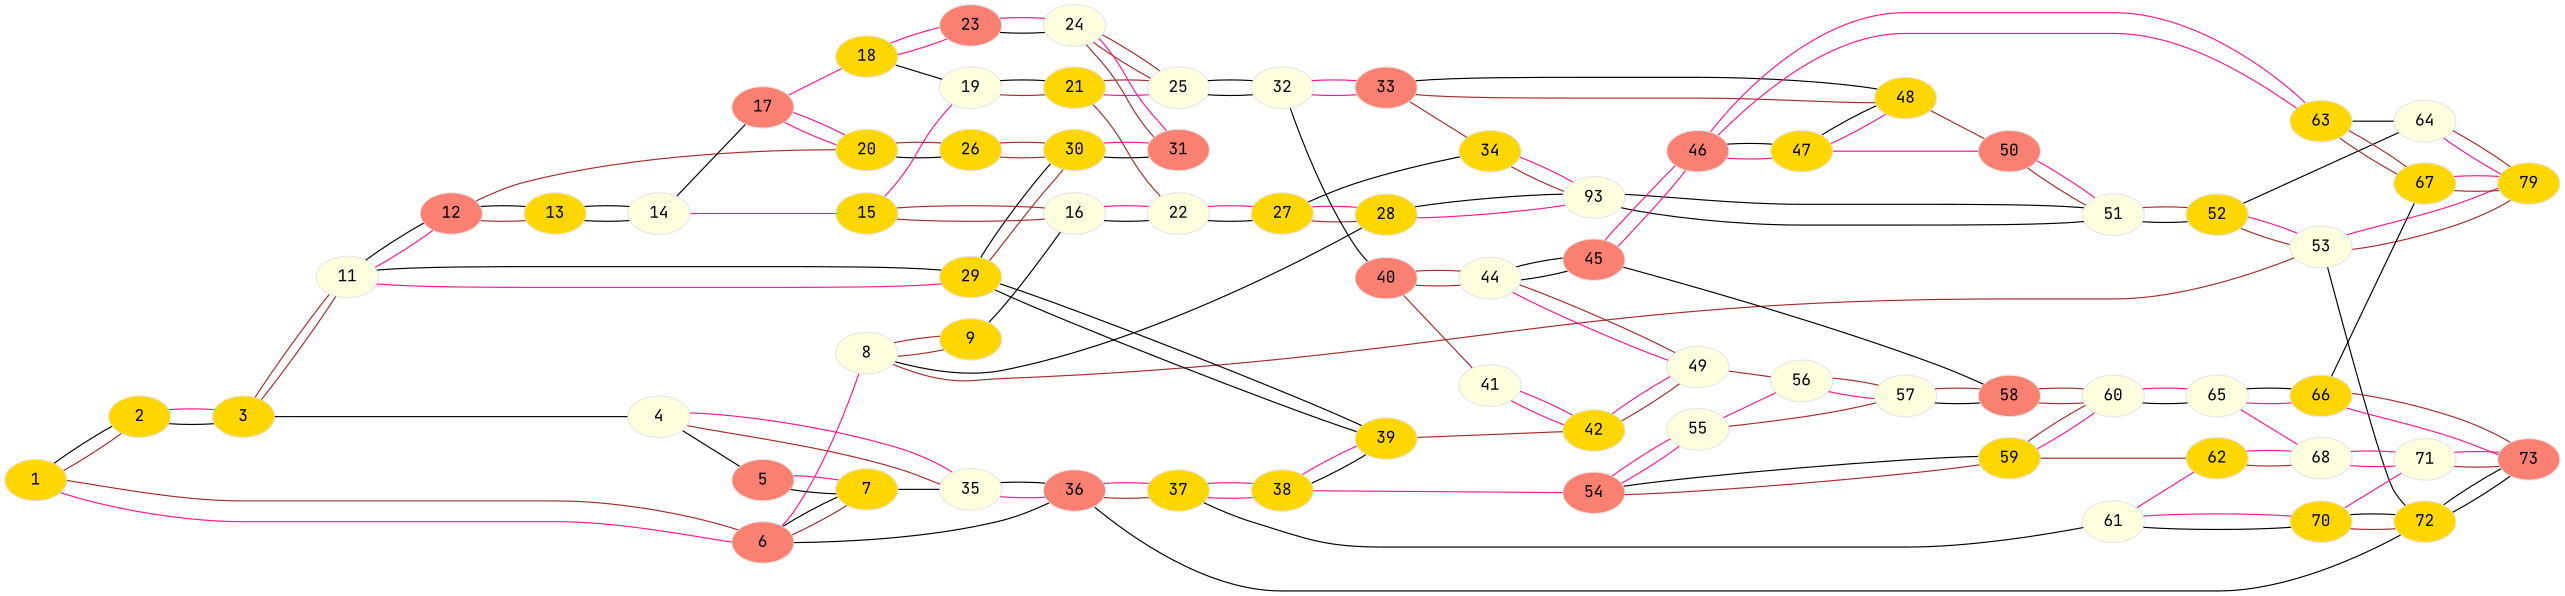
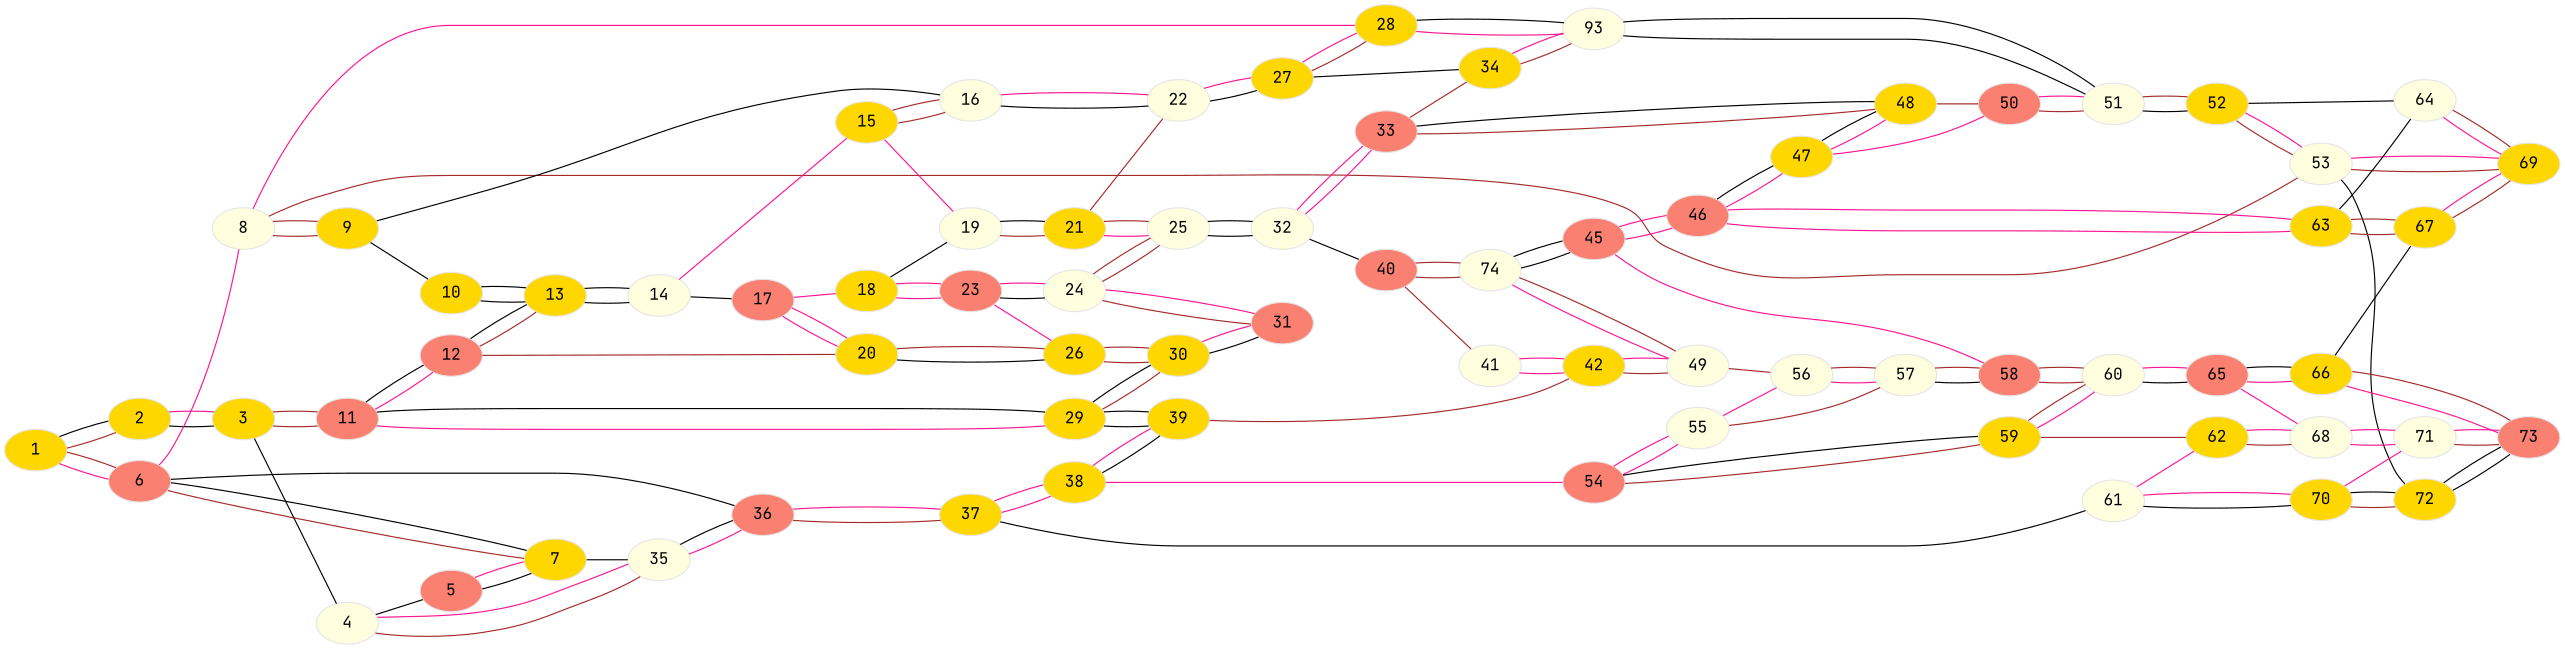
(2529, 184) -> (2529, 164)
(347, 277) -> (347, 419)
(1490, 278) -> (1490, 270)
none -> (451, 293)
(1805, 320) -> (1796, 318)
none -> (1023, 323)
(1148, 327) -> (761, 25)
(2217, 396) -> (2217, 375)
(1742, 591) -> none
